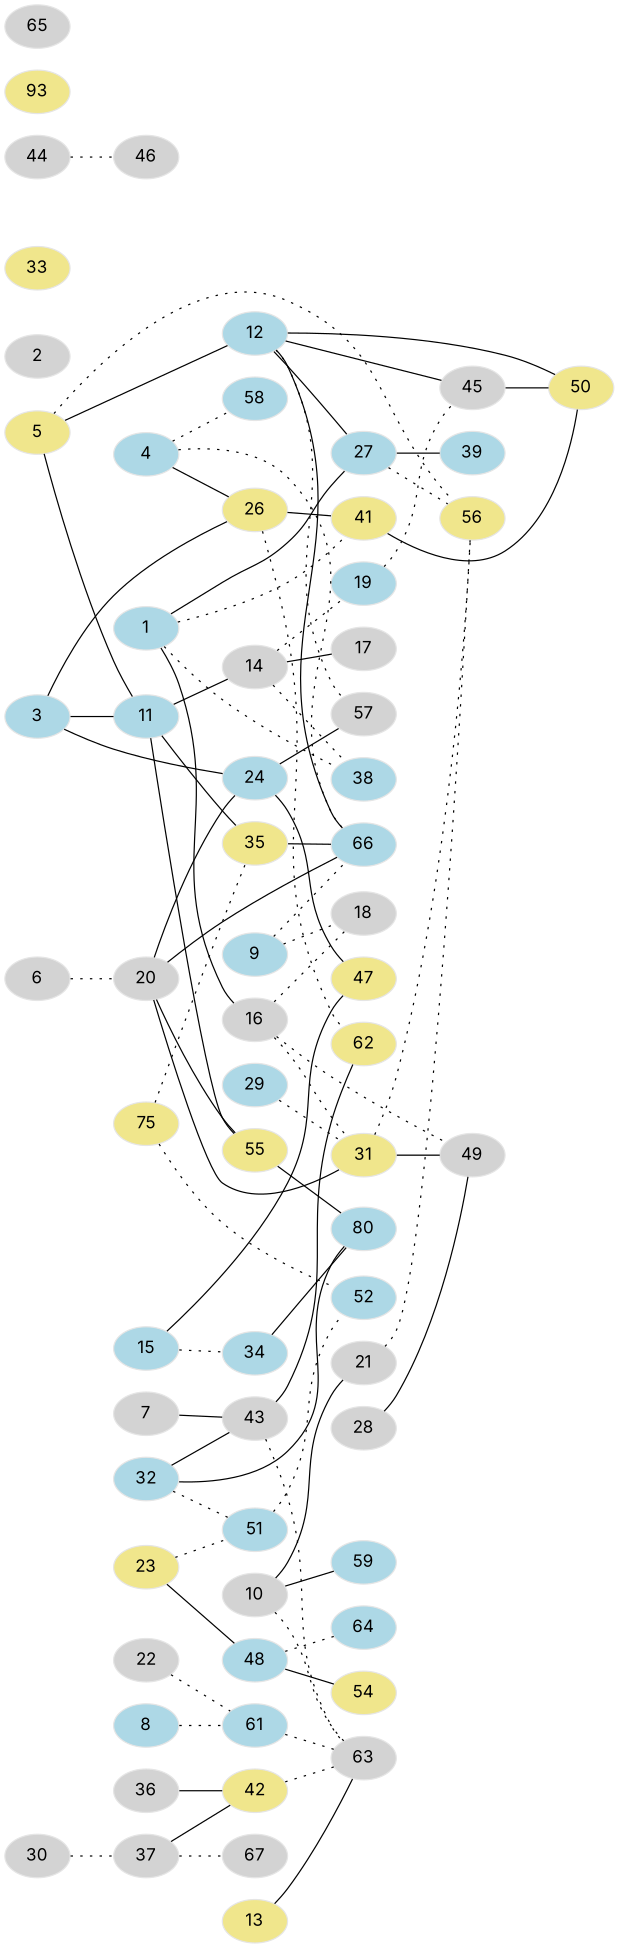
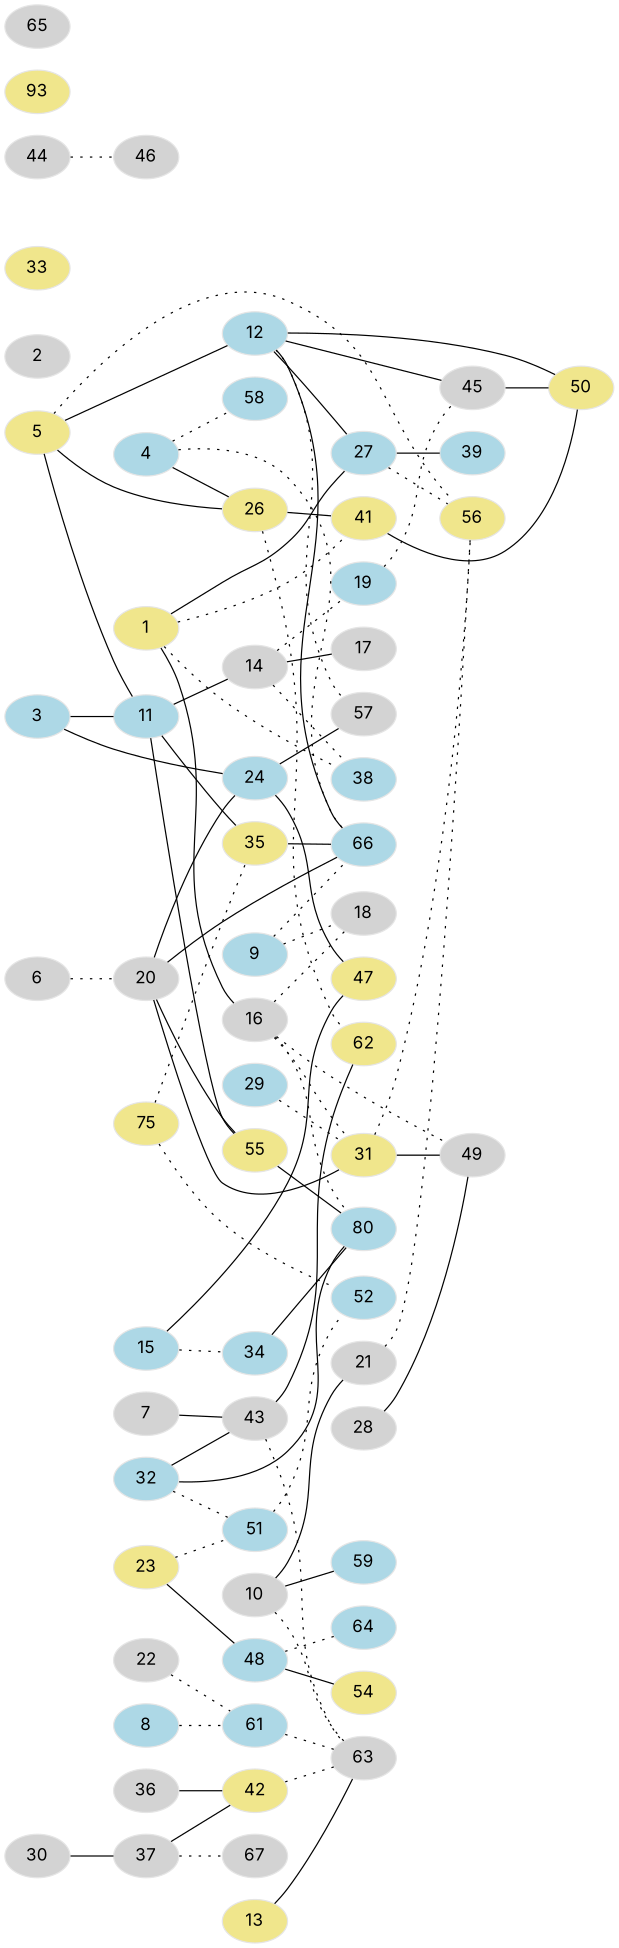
(119, 590) -> (134, 494)
(146, 628) -> (146, 628)
none -> (313, 1133)
(92, 1856) -> (92, 1856)
